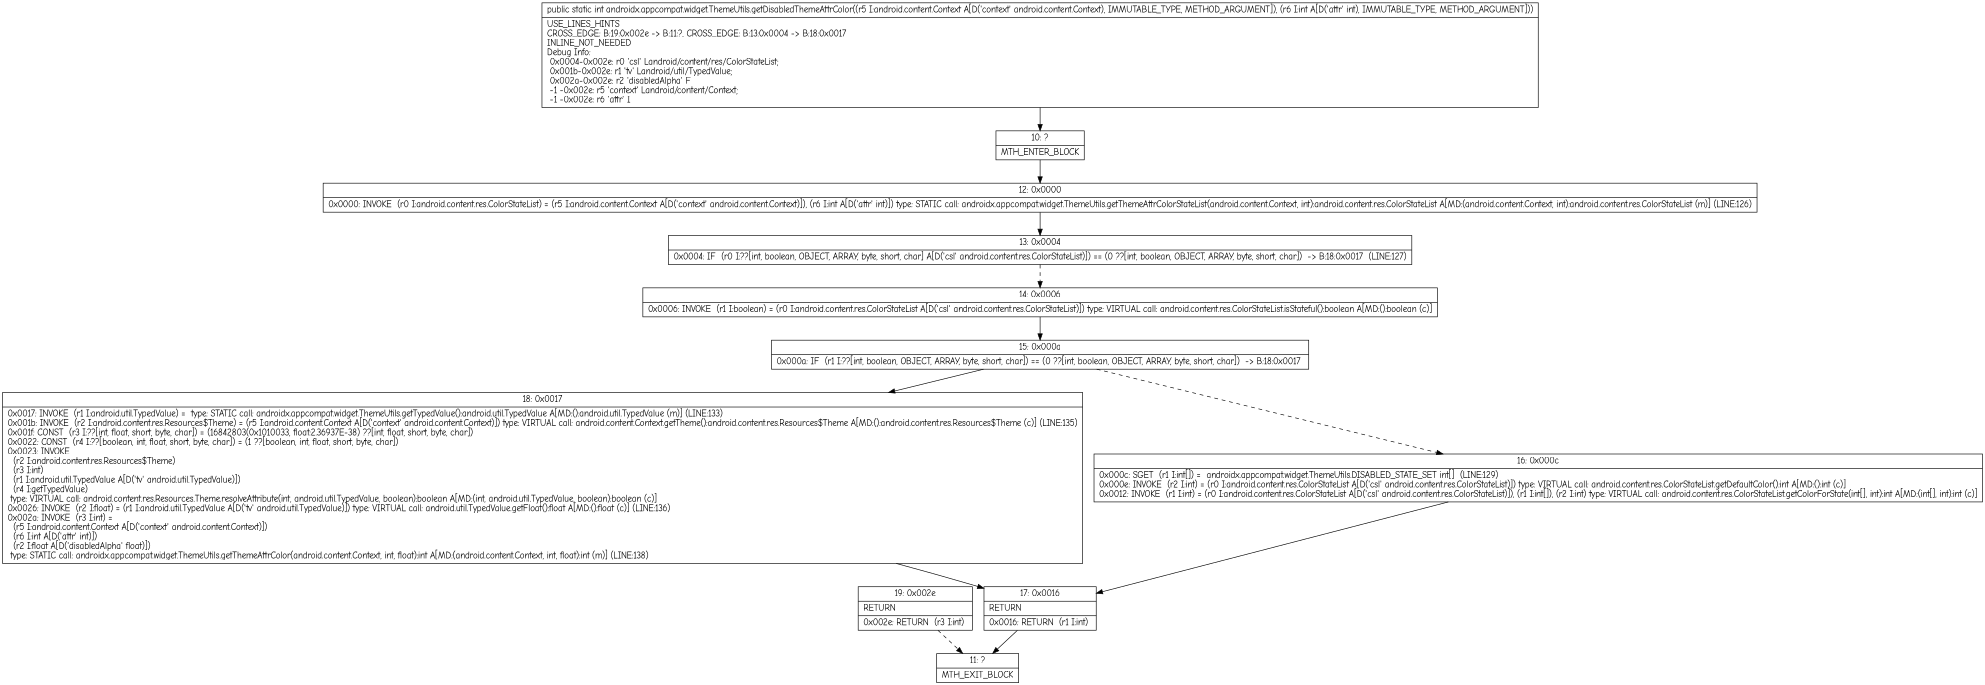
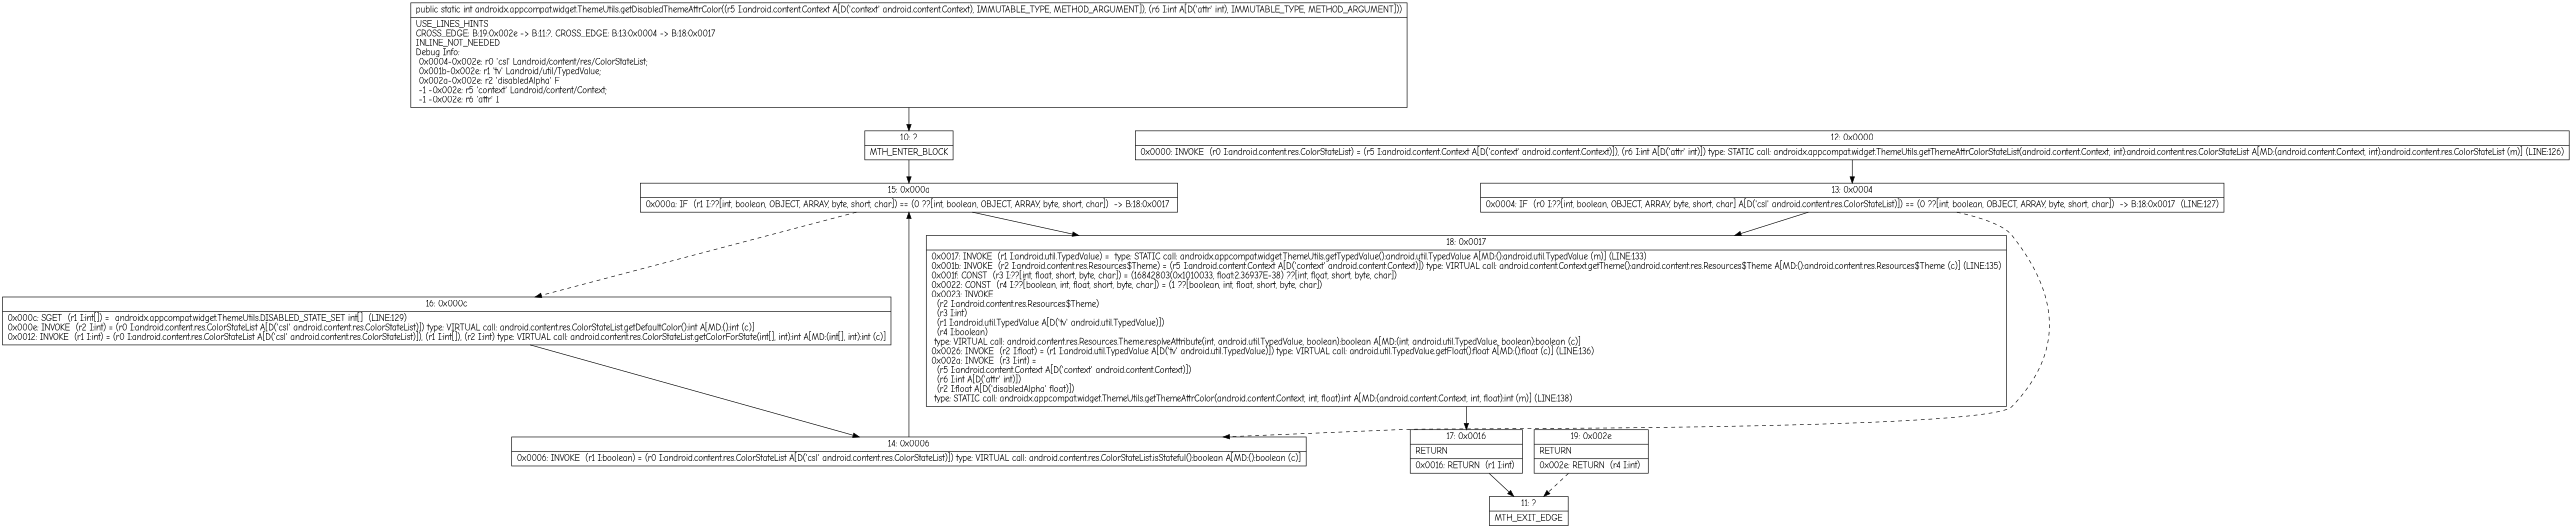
(1040, 168) -> (909, 168)
none -> (1775, 223)
(48, 490) -> (960, 333)
(1275, 547) -> (692, 390)
(915, 623) -> (1591, 466)
(978, 675) -> (1529, 518)
